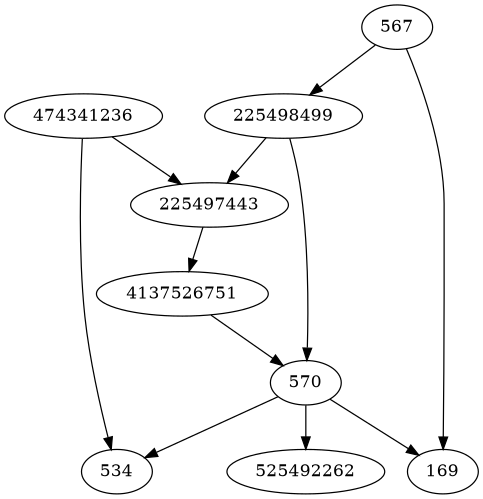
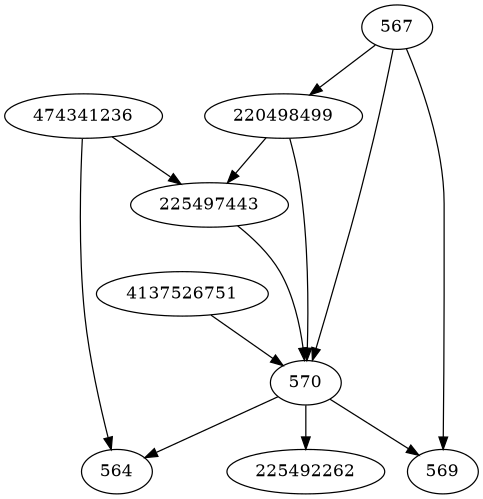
(284, 116) -> (284, 116)
none -> (358, 200)
(198, 243) -> (284, 279)
(117, 472) -> (117, 472)
(306, 472) -> (306, 472)
(443, 472) -> (443, 472)
